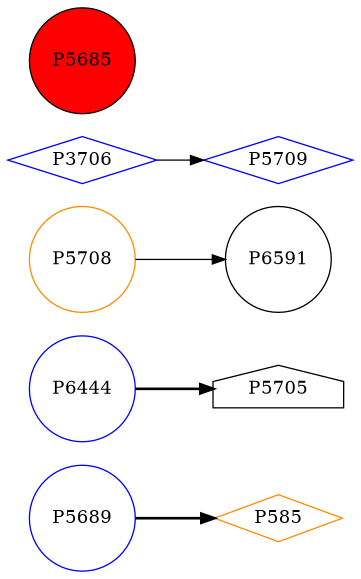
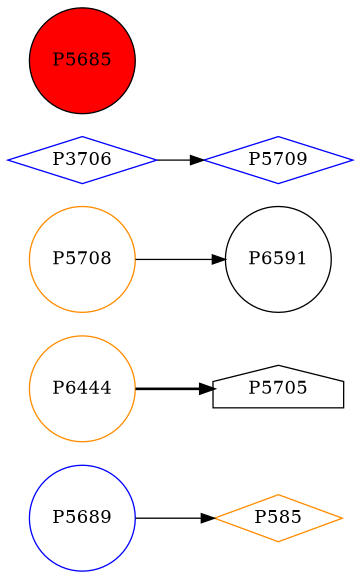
(82, 389) -> (82, 389)
(168, 518) -> (168, 518)
